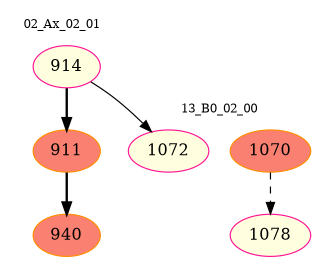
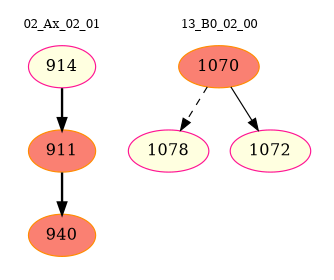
(127, 108) -> (241, 104)
